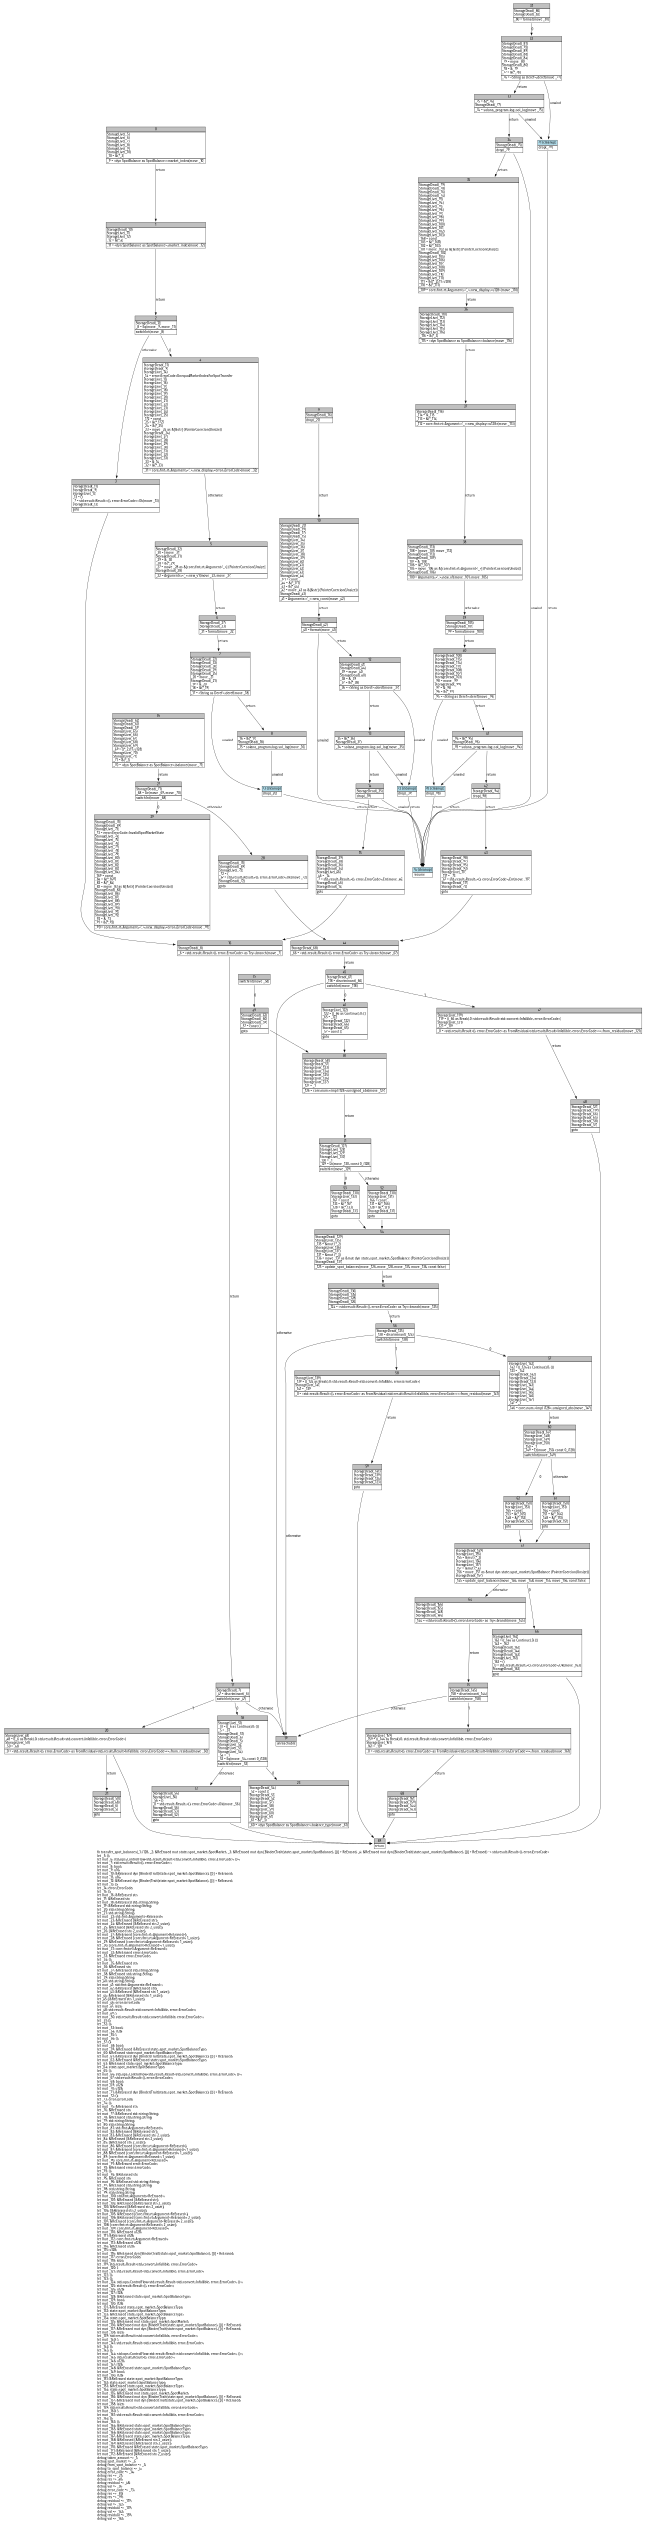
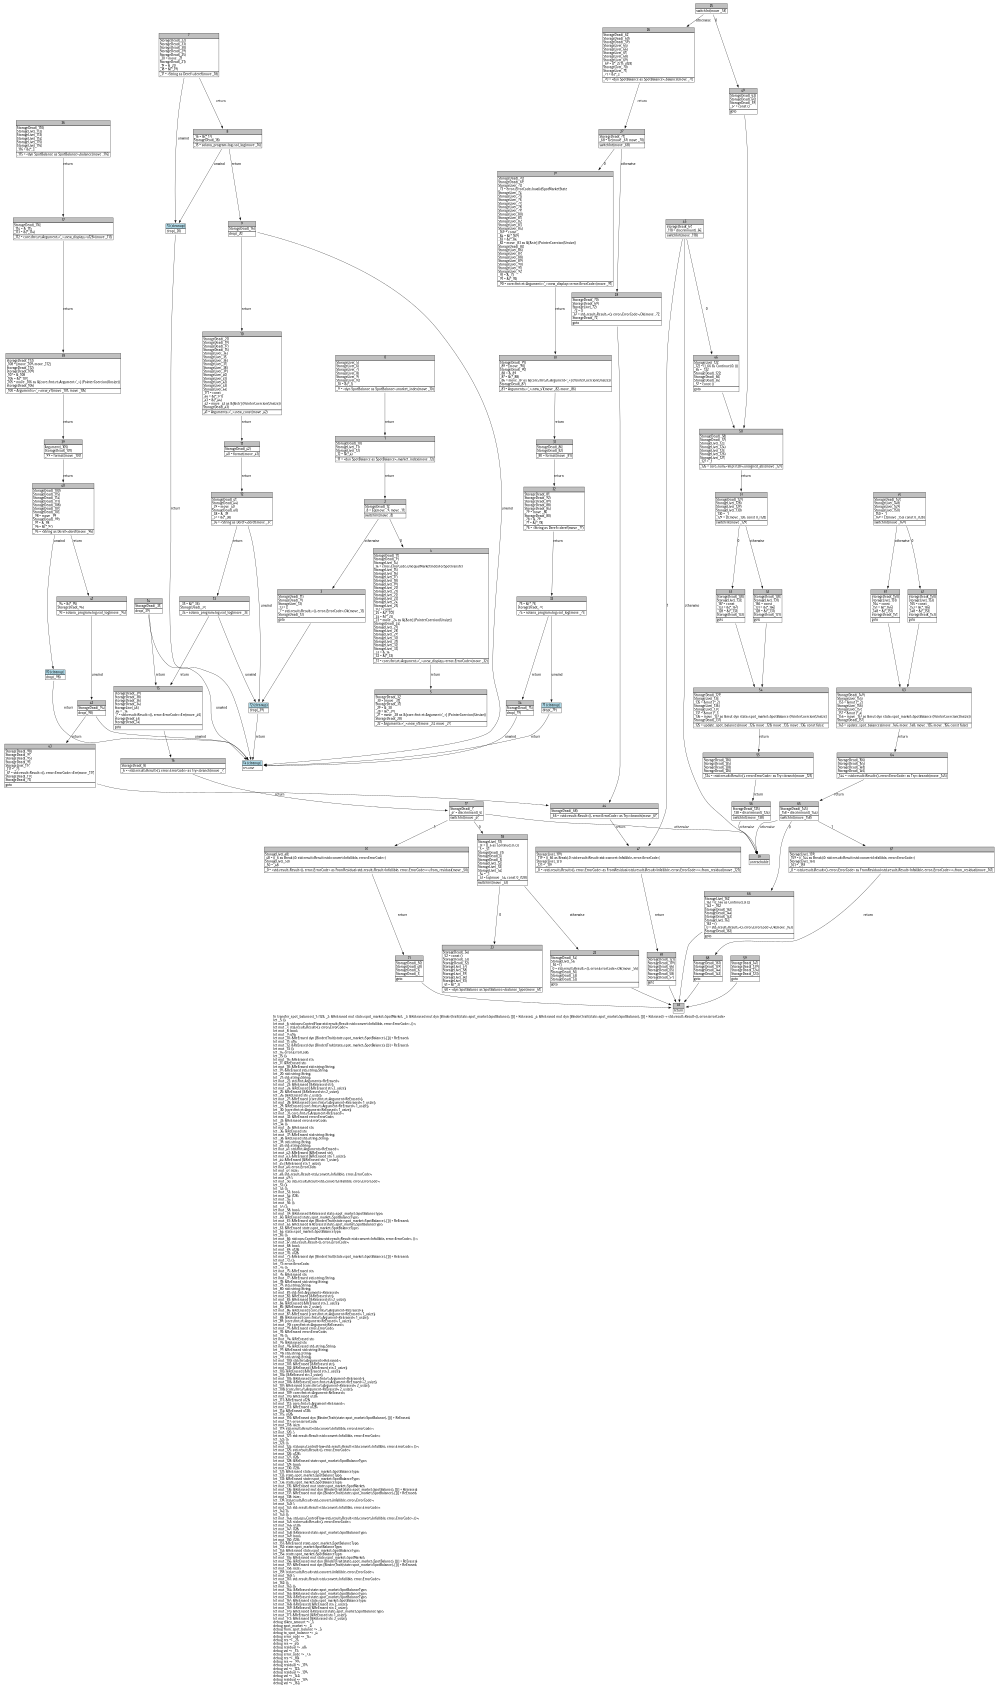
none -> (696, 20)
(532, 29) -> (559, 476)
(550, 109) -> none
none -> (235, 183)
(468, 235) -> none
none -> (555, 373)
(215, 496) -> (436, 675)
(472, 609) -> (68, 422)
(460, 623) -> (56, 447)
(217, 625) -> none
(86, 764) -> (287, 662)
(370, 766) -> (190, 650)
(460, 767) -> none
(491, 775) -> (97, 675)
(317, 788) -> (500, 534)
(455, 808) -> (200, 737)
(344, 962) -> (619, 832)
(397, 1384) -> none
(550, 1384) -> none
(500, 1590) -> (903, 737)
(531, 1605) -> (780, 854)
(217, 1839) -> (543, 1003)
